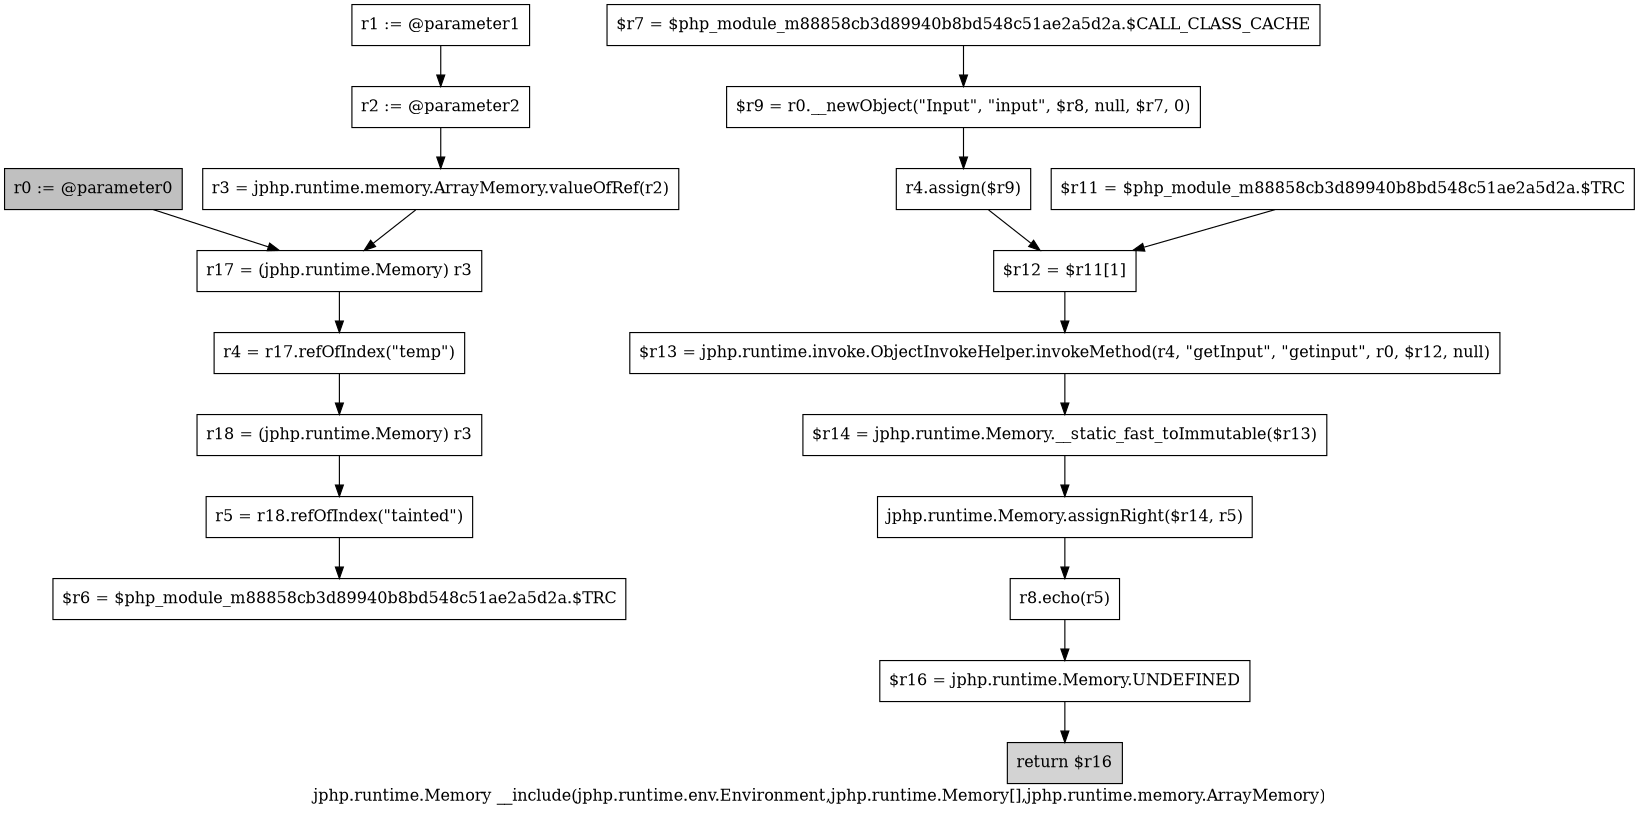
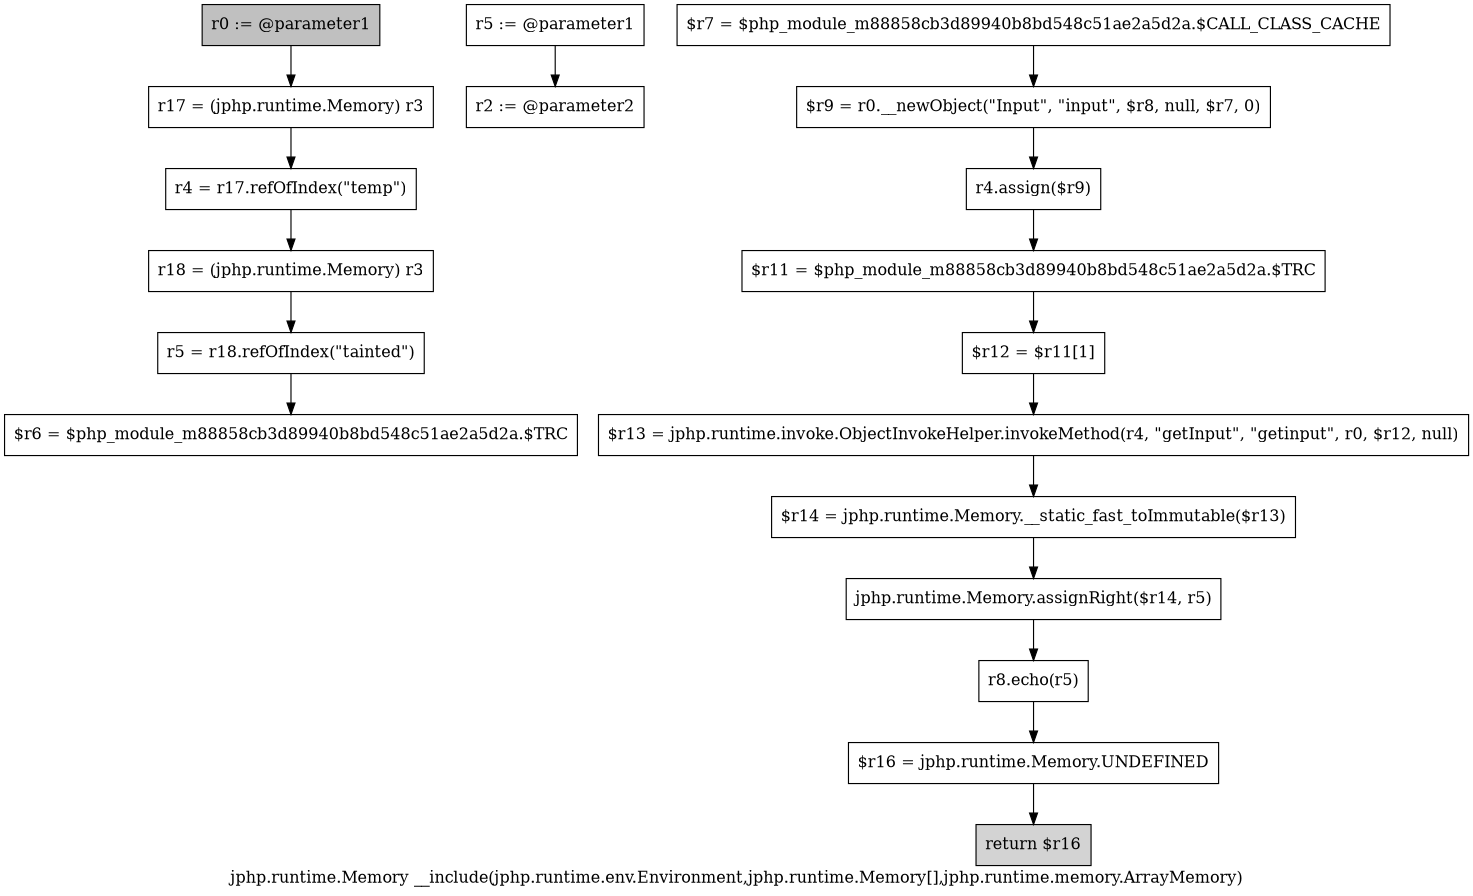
(441, 25) -> (555, 25)
(93, 189) -> (291, 25)
(441, 189) -> none
(1010, 227) -> (1034, 224)
